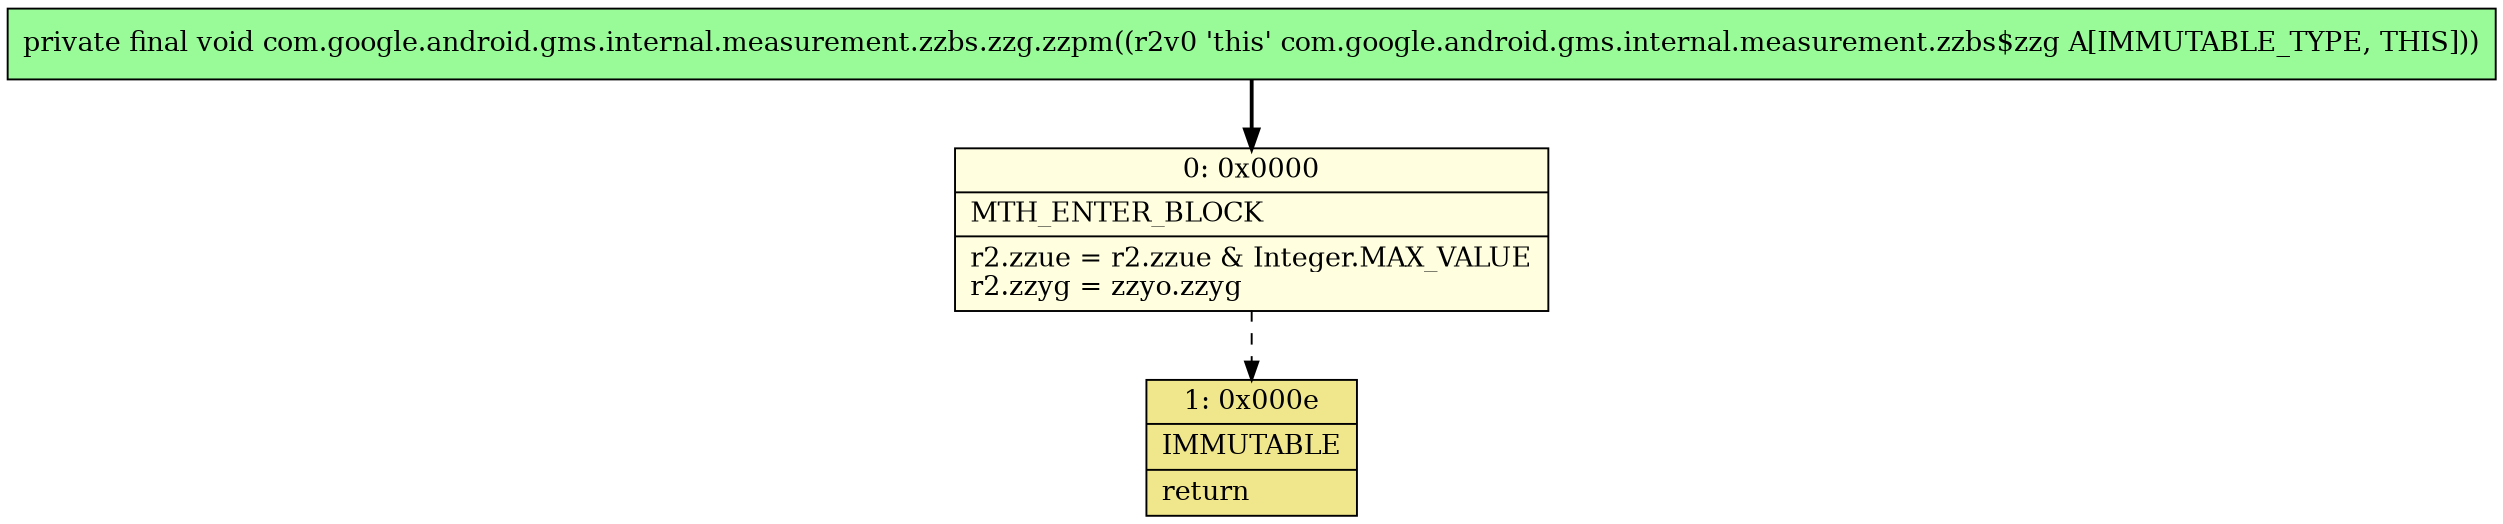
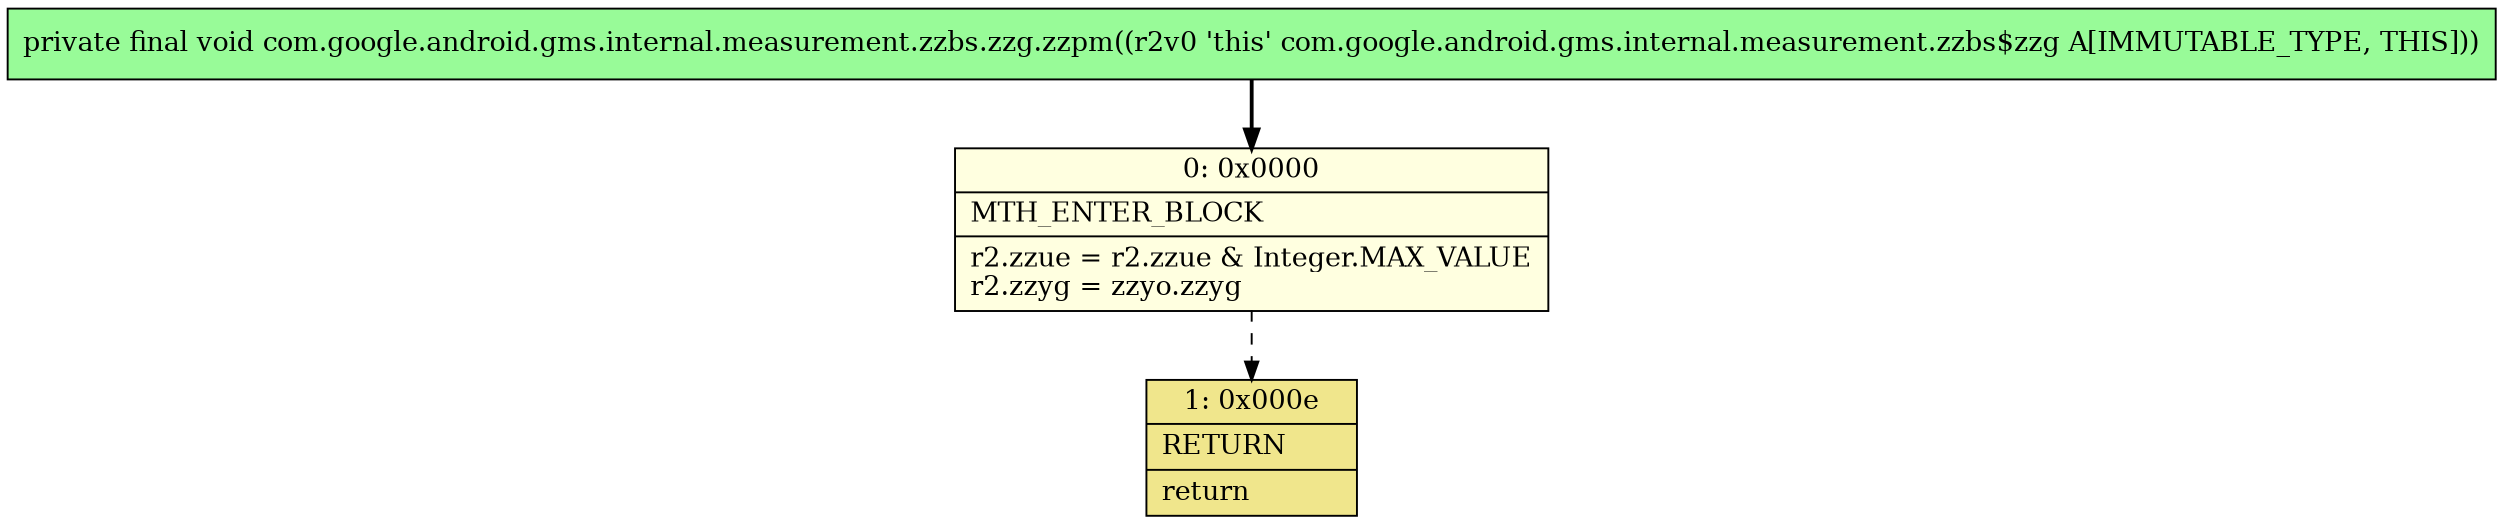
(1252, 446) -> (1224, 446)
